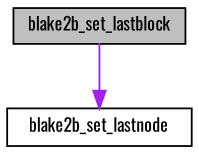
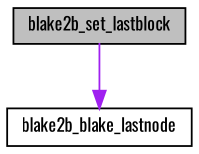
(99, 127) -> (99, 127)
